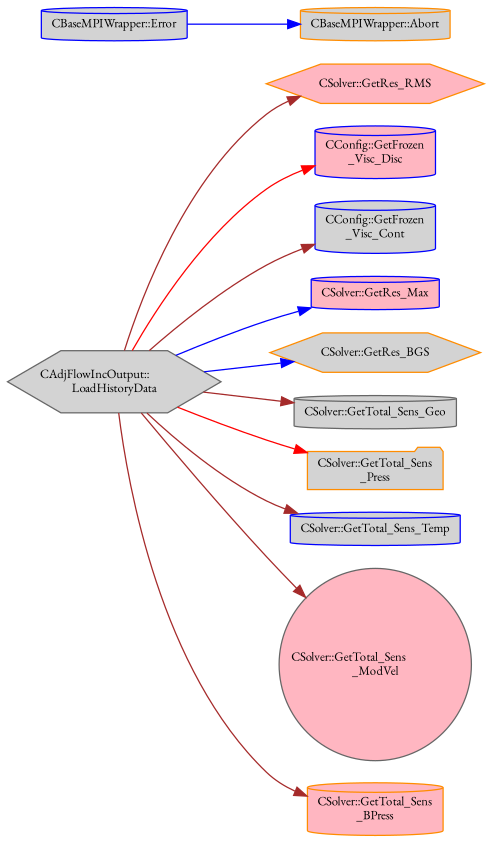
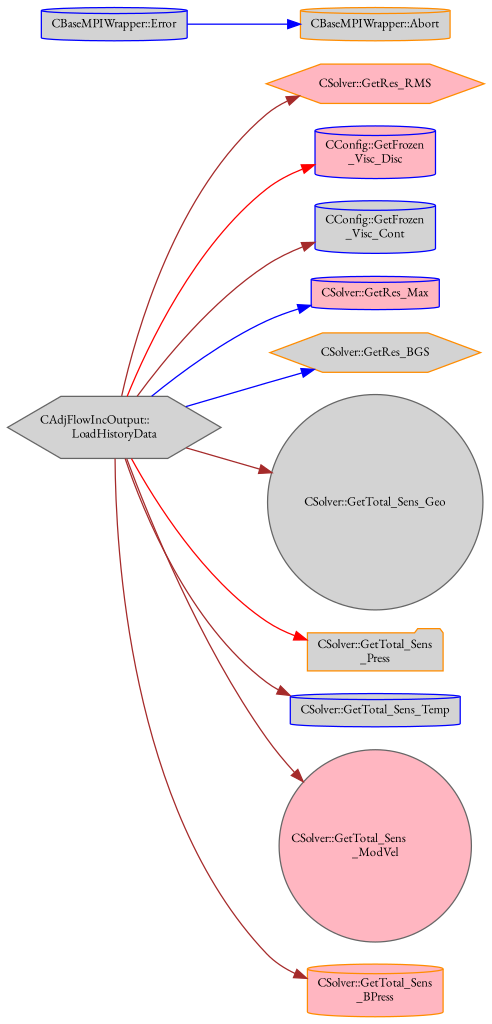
(375, 412) -> (375, 502)
